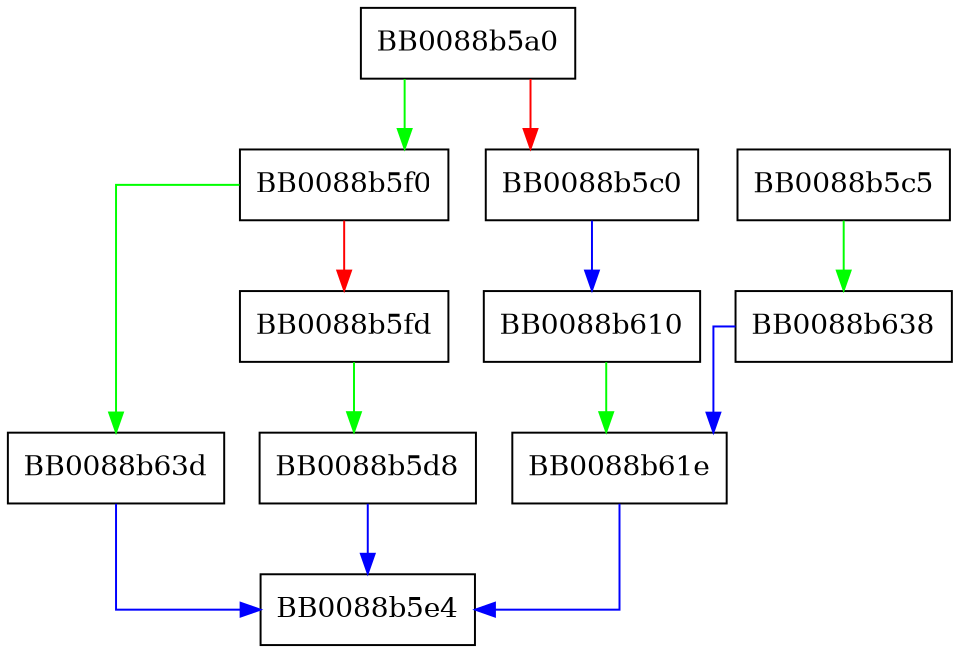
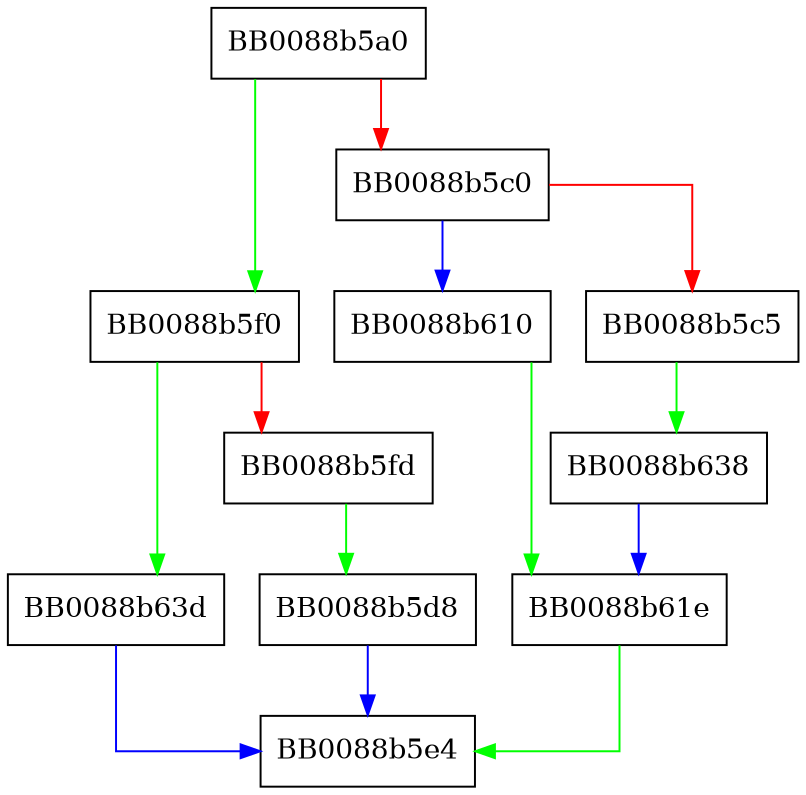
none -> (664, 185)
(610, 610) -> (610, 751)
